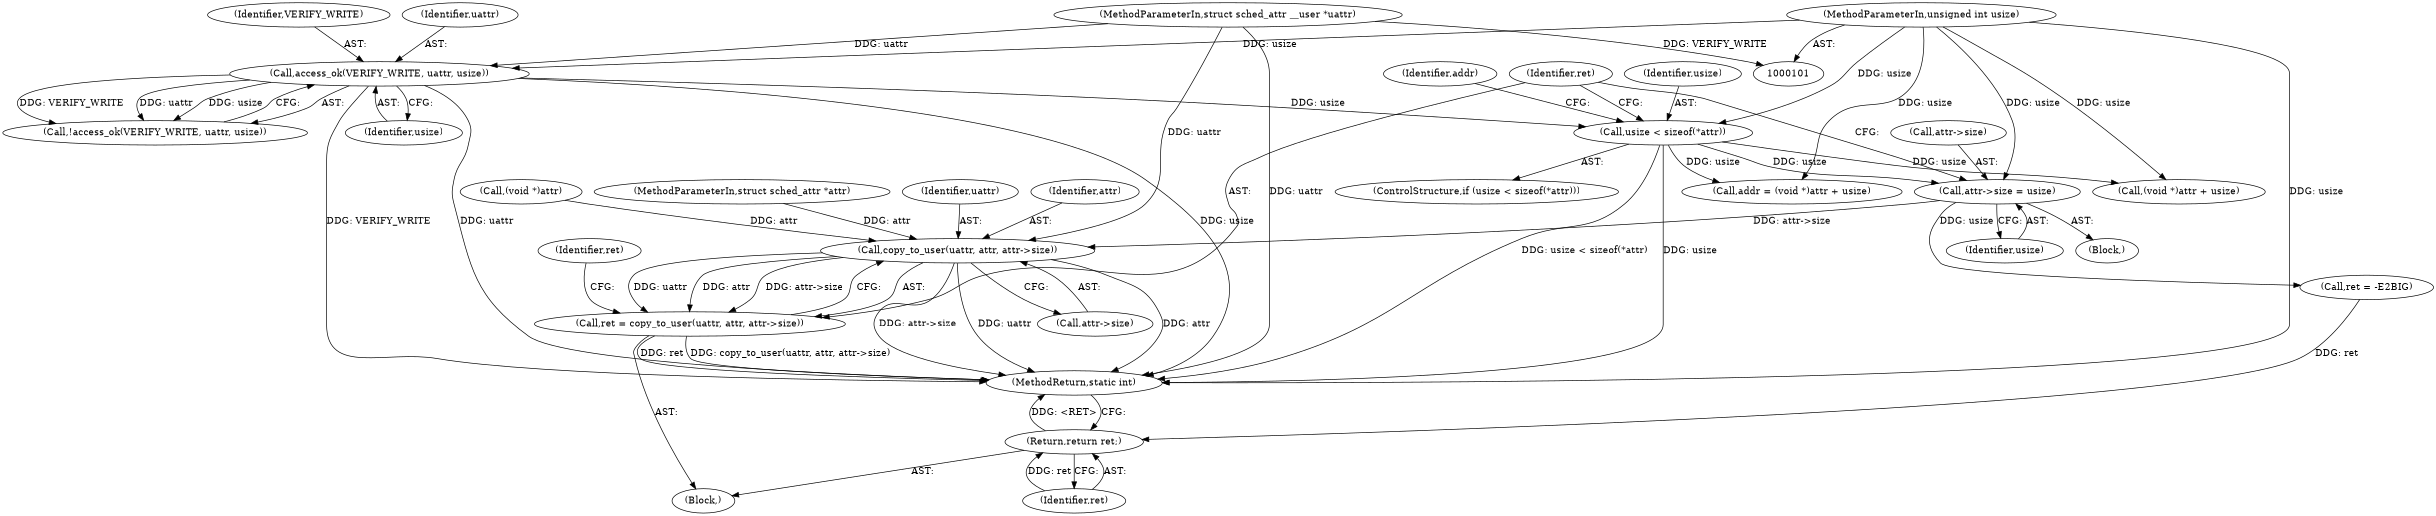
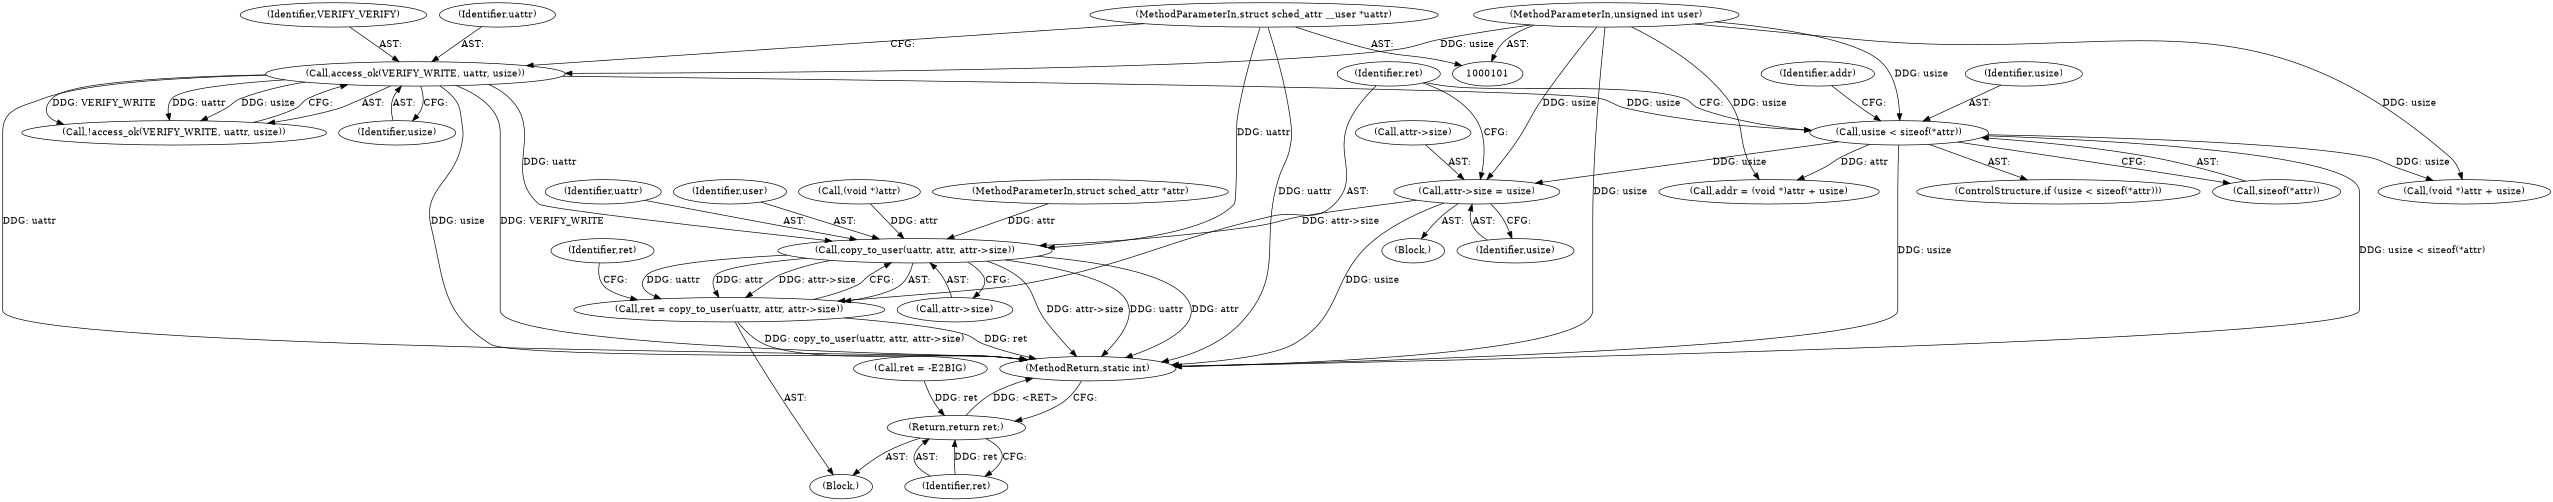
(299, 15) -> (333, 15)
(1921, 15) -> (1606, 15)
(881, 44) -> (904, 44)
(1715, 44) -> (1384, 44)
(1713, 162) -> (1865, 162)
(1085, 192) -> (730, 192)
none -> (2277, 192)
none -> (612, 216)
(2080, 278) -> (1328, 311)
